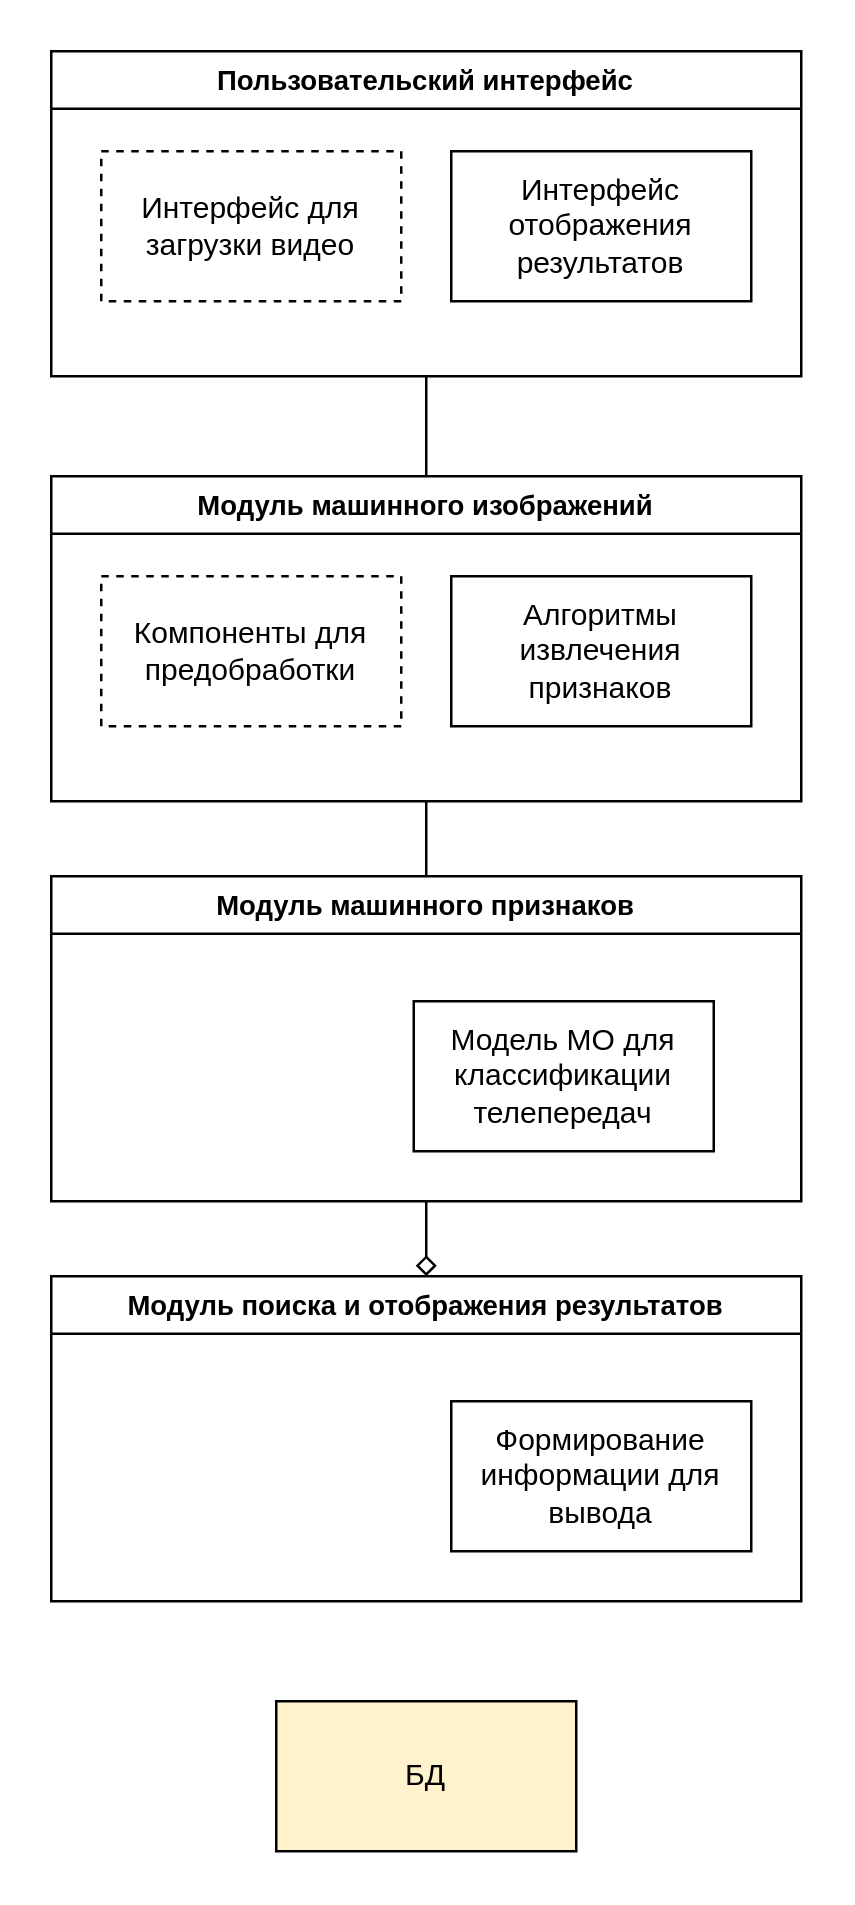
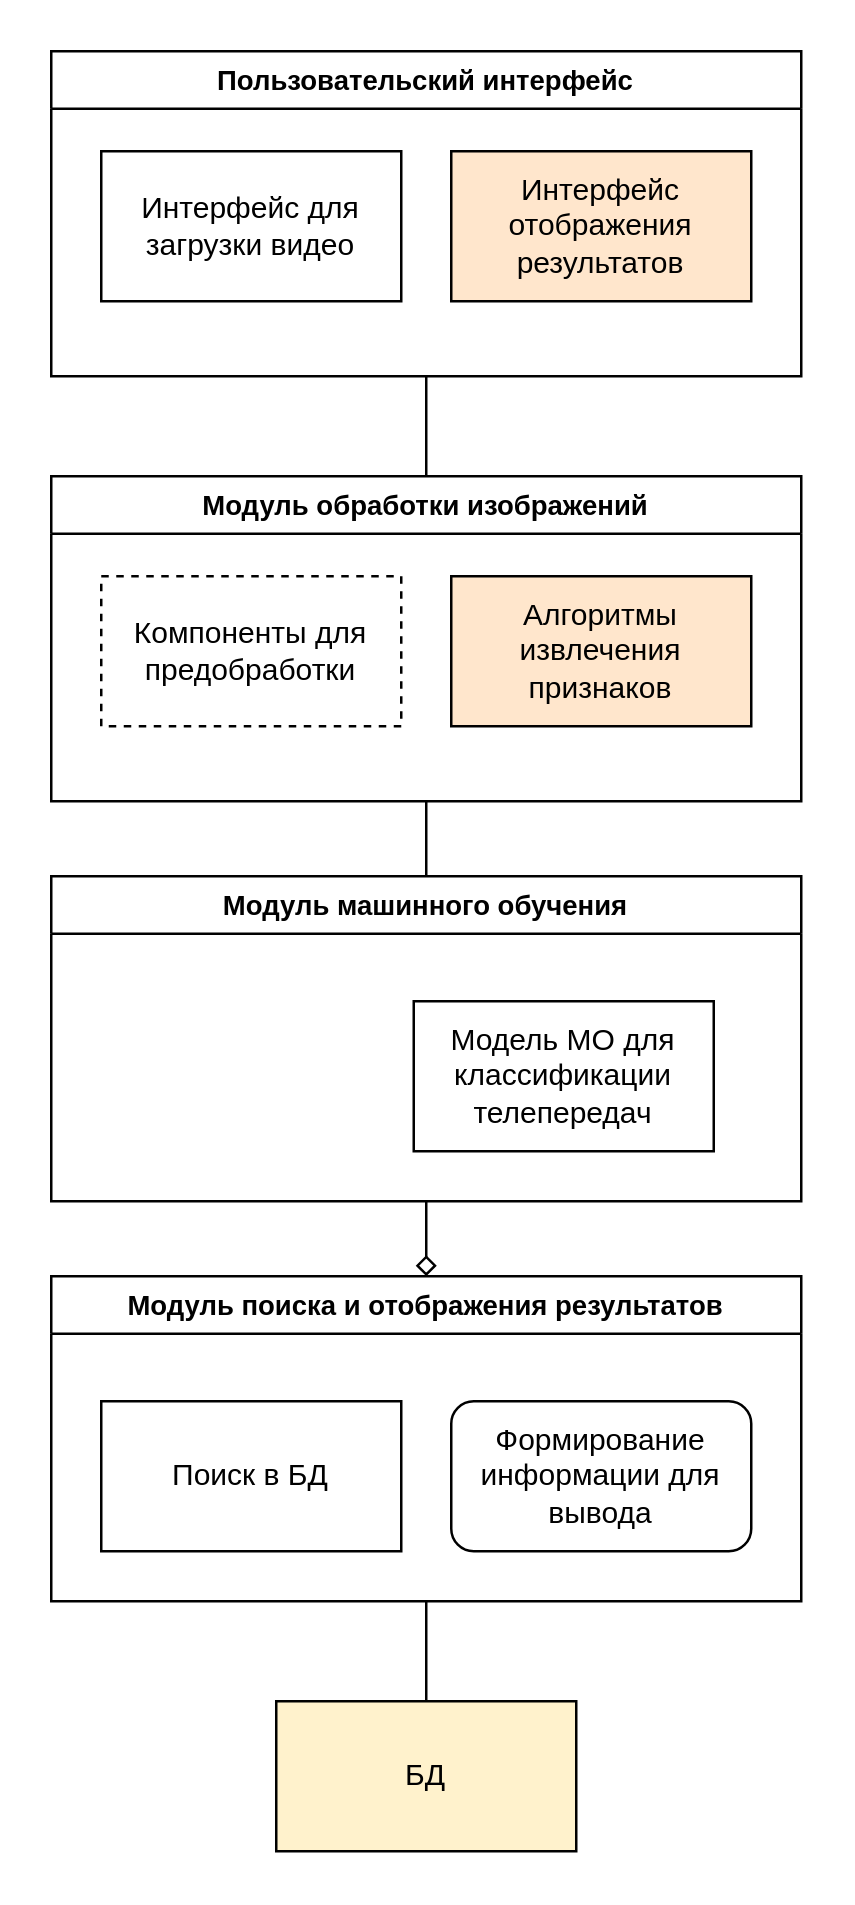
(251, 226) -> (251, 226)
(601, 226) -> (601, 226)
(426, 506) -> (426, 506)
(601, 651) -> (601, 651)
(426, 906) -> (426, 906)
none -> (251, 1476)
(601, 1476) -> (601, 1476)
none -> (426, 1653)
